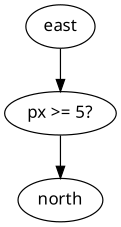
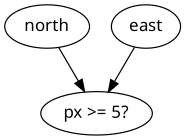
(60, 151) -> (69, 64)
